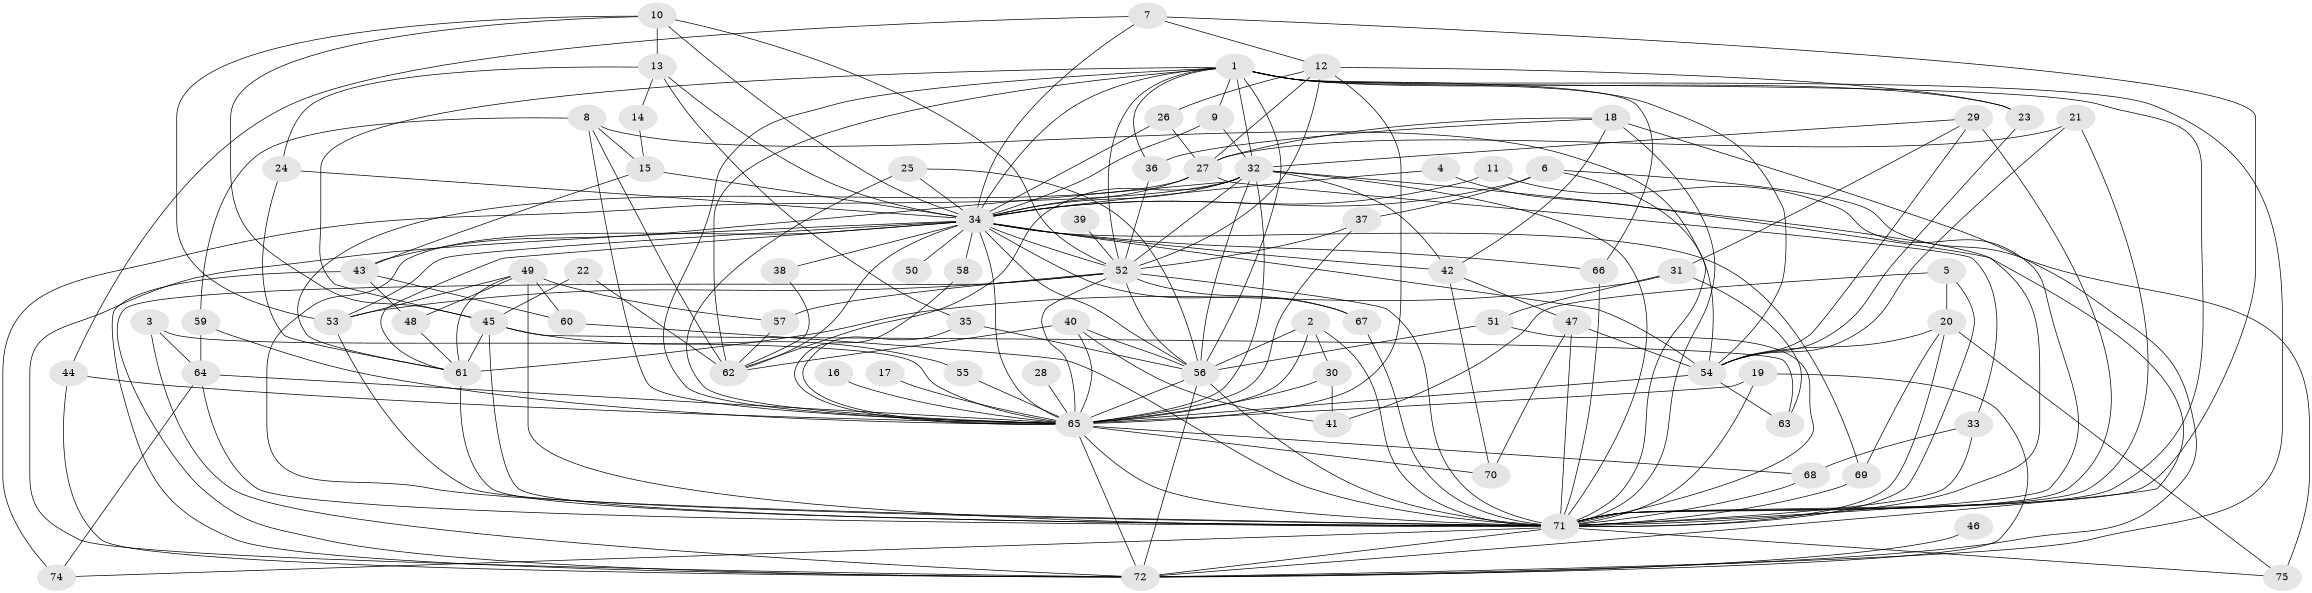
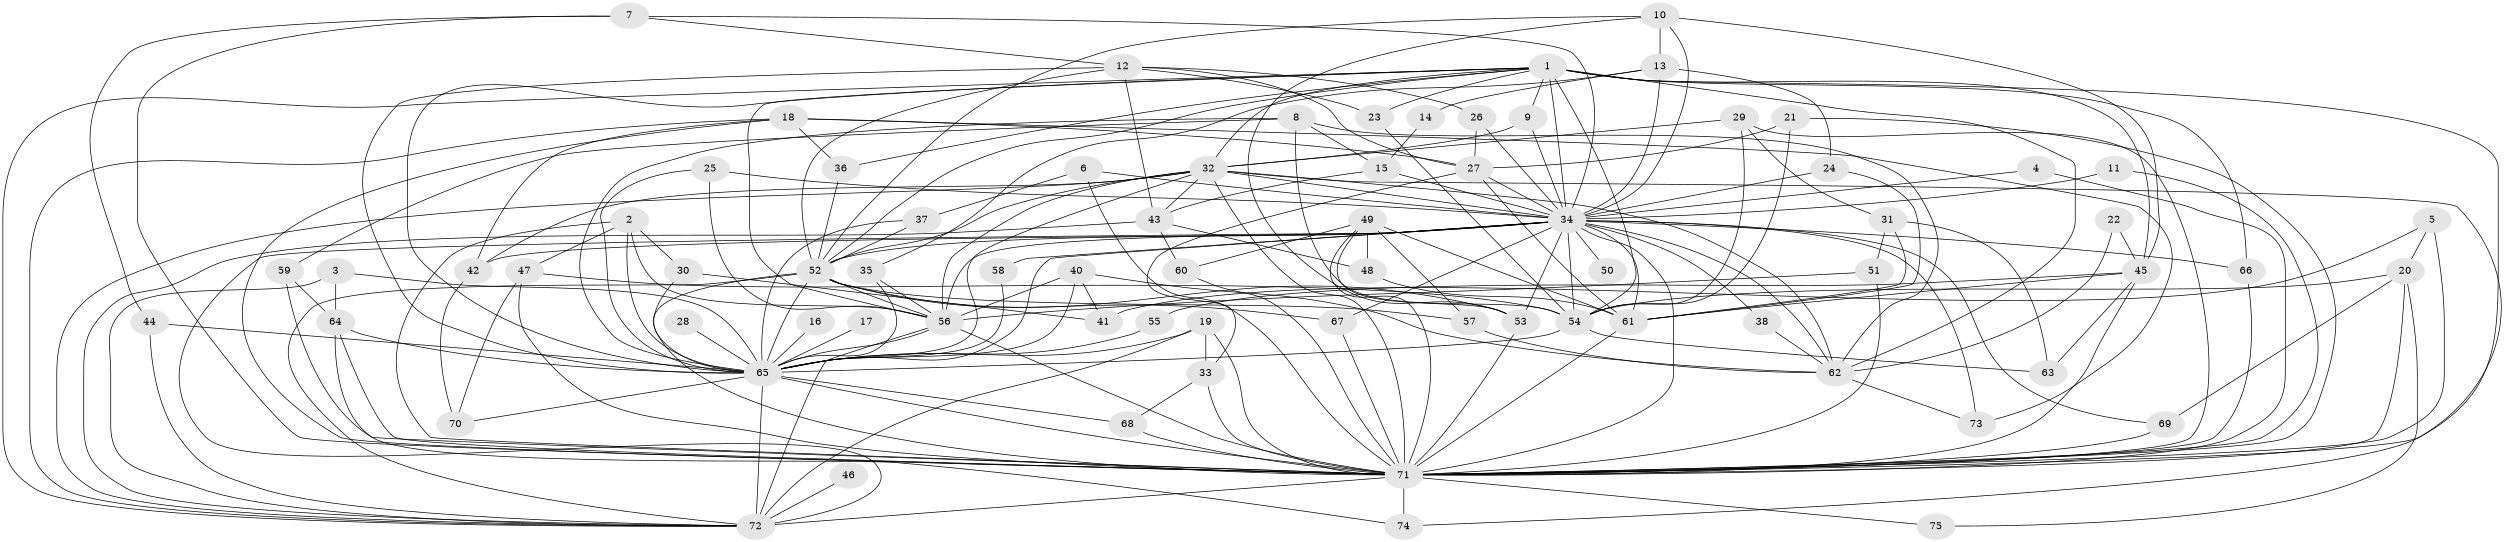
none -> (1139, 143)
(1080, 220) -> none
(2063, 271) -> none
(1526, 303) -> (577, 246)
none -> (1206, 348)
(611, 406) -> (788, 454)
none -> (1977, 424)
